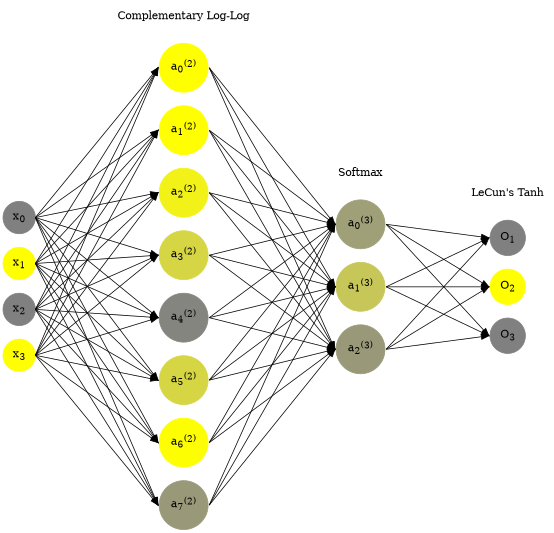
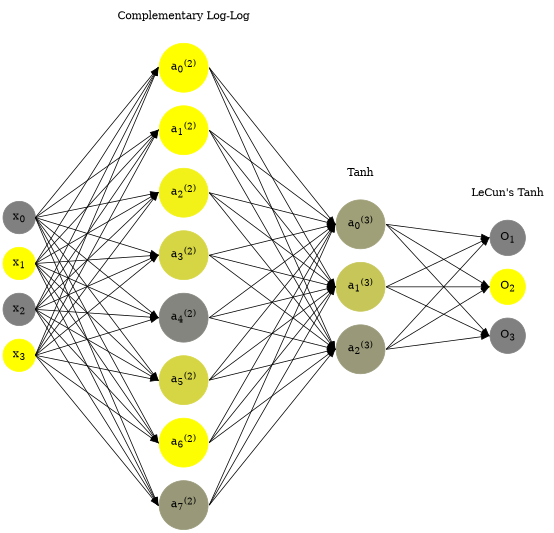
(361, 173) -> (361, 173)
